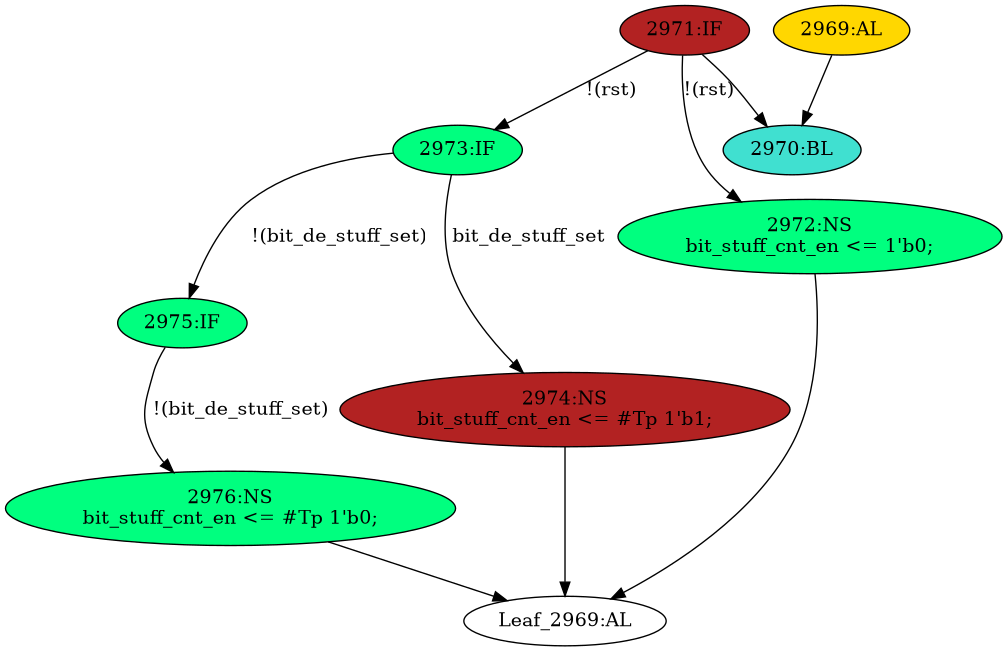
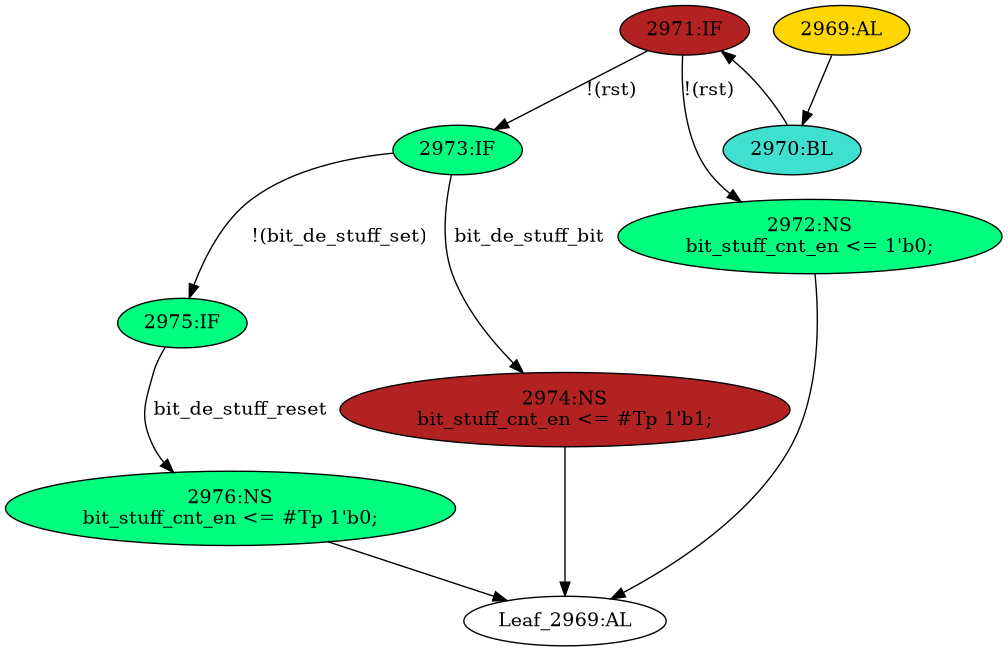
(732, 83) -> (763, 90)
(529, 237) -> (529, 237)
(241, 410) -> (241, 410)
